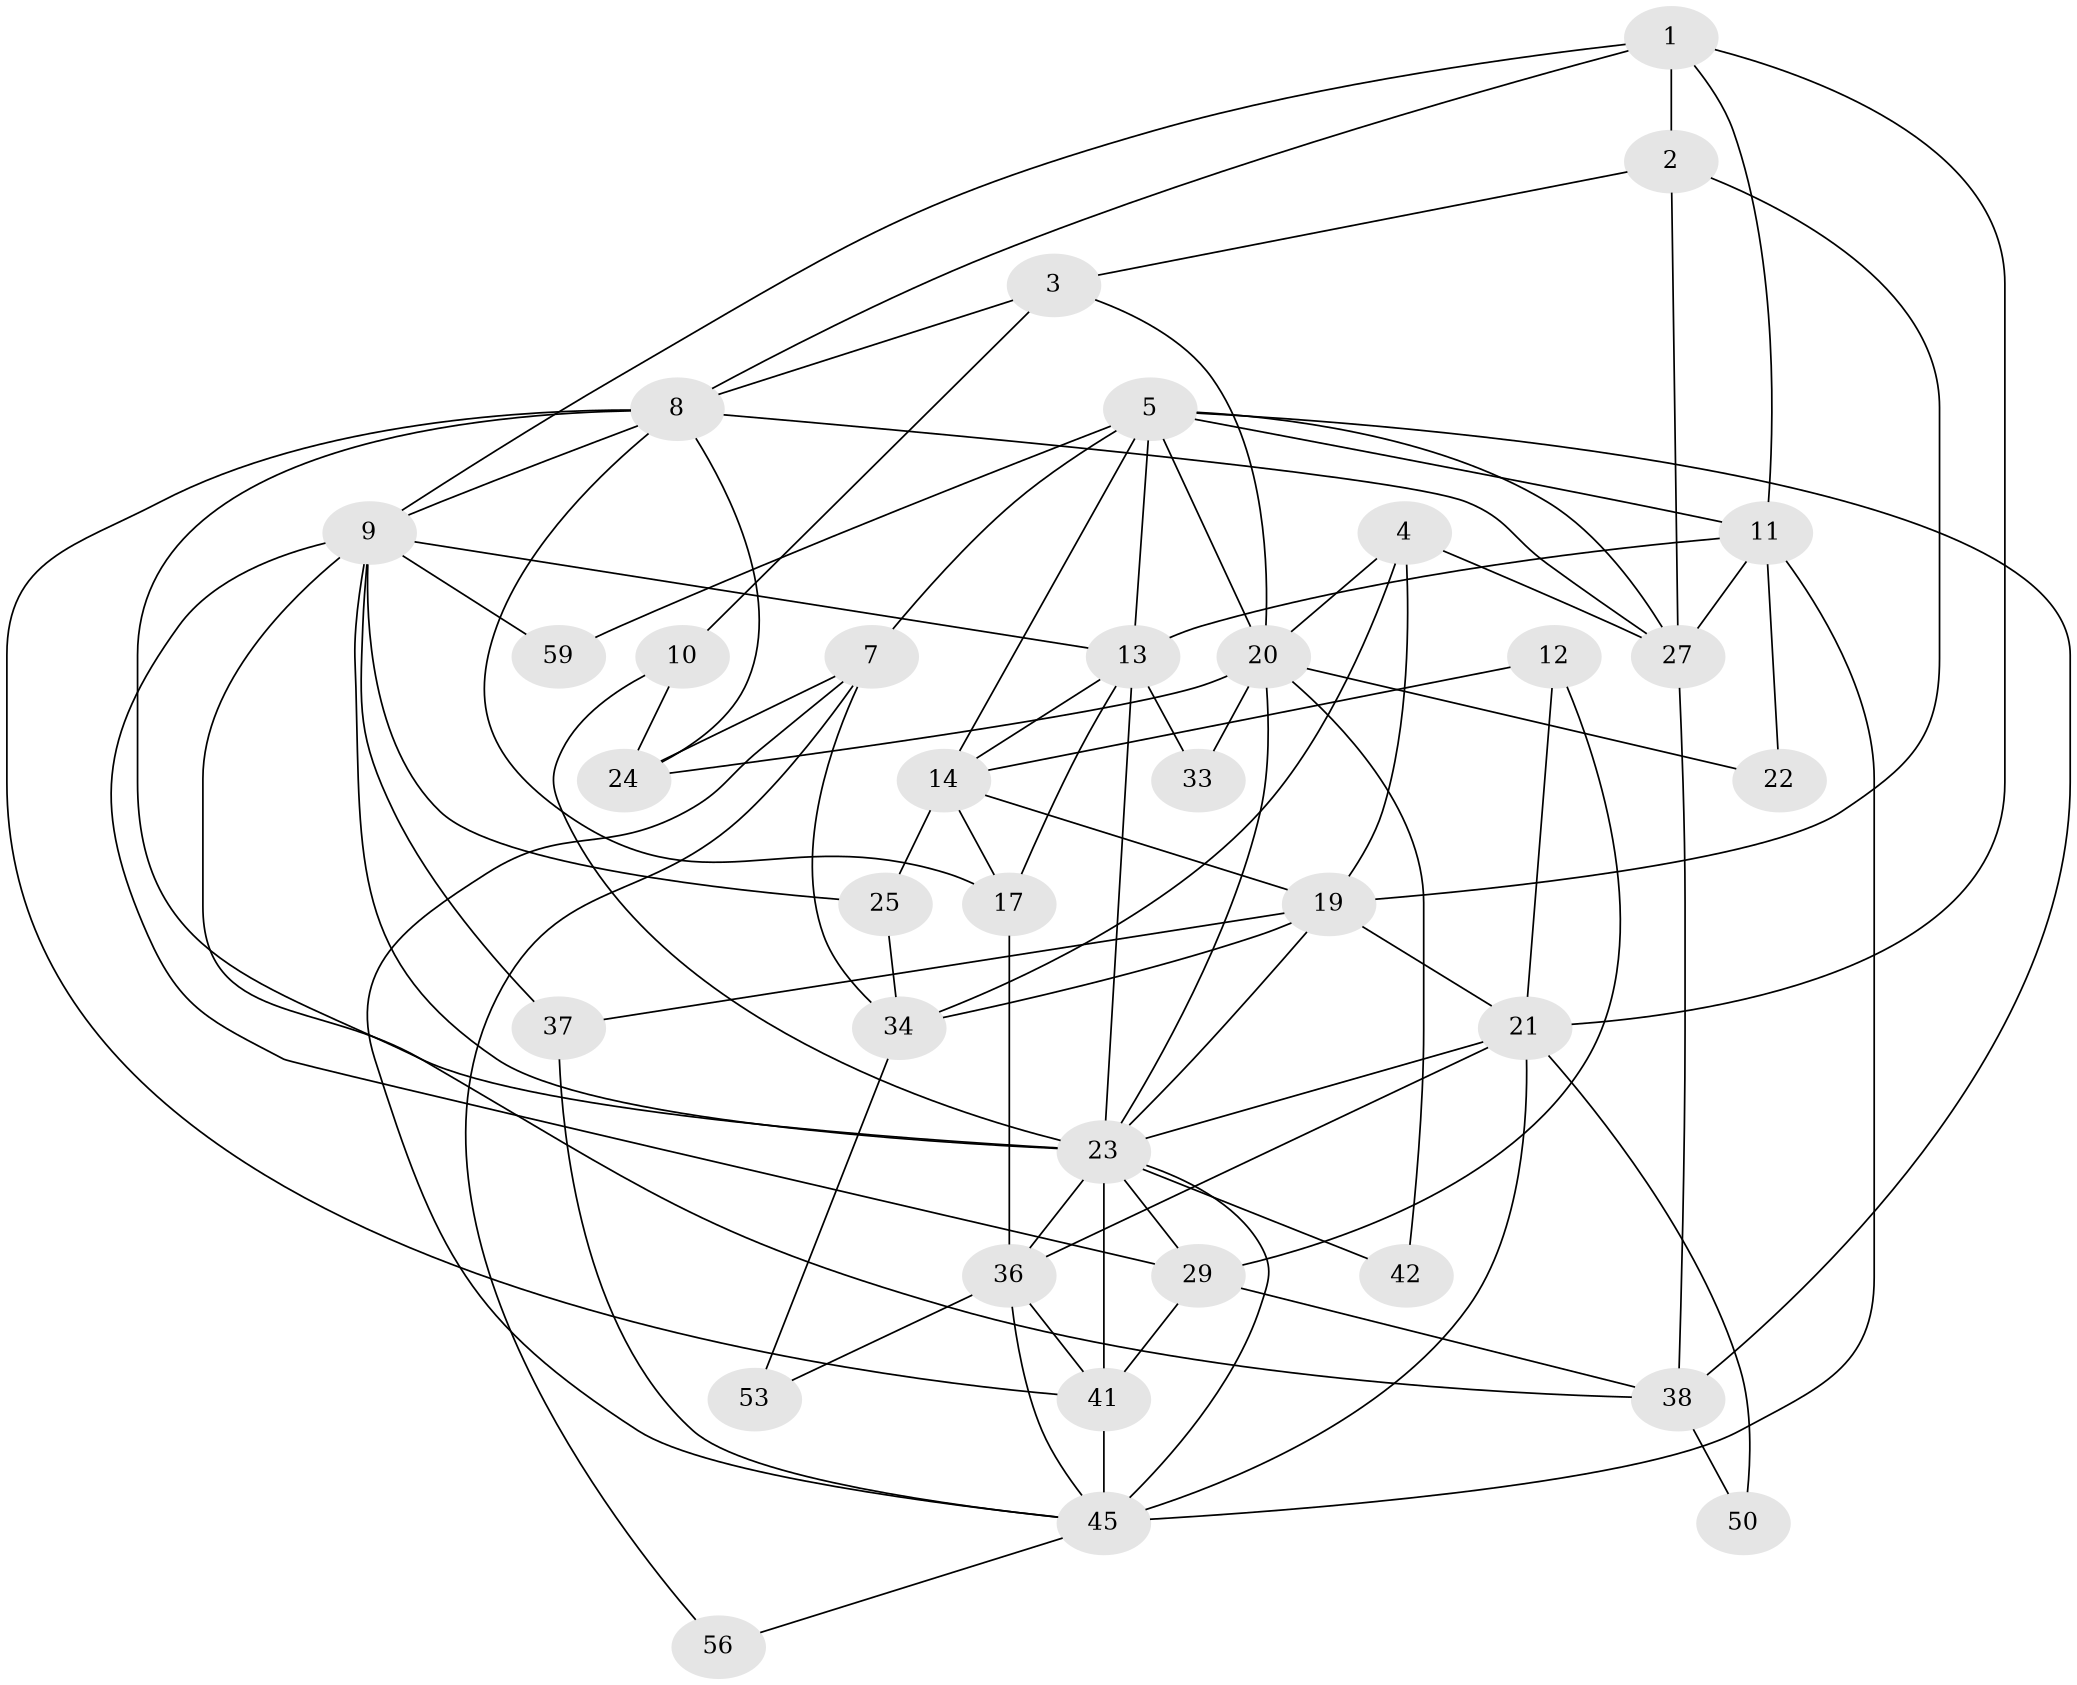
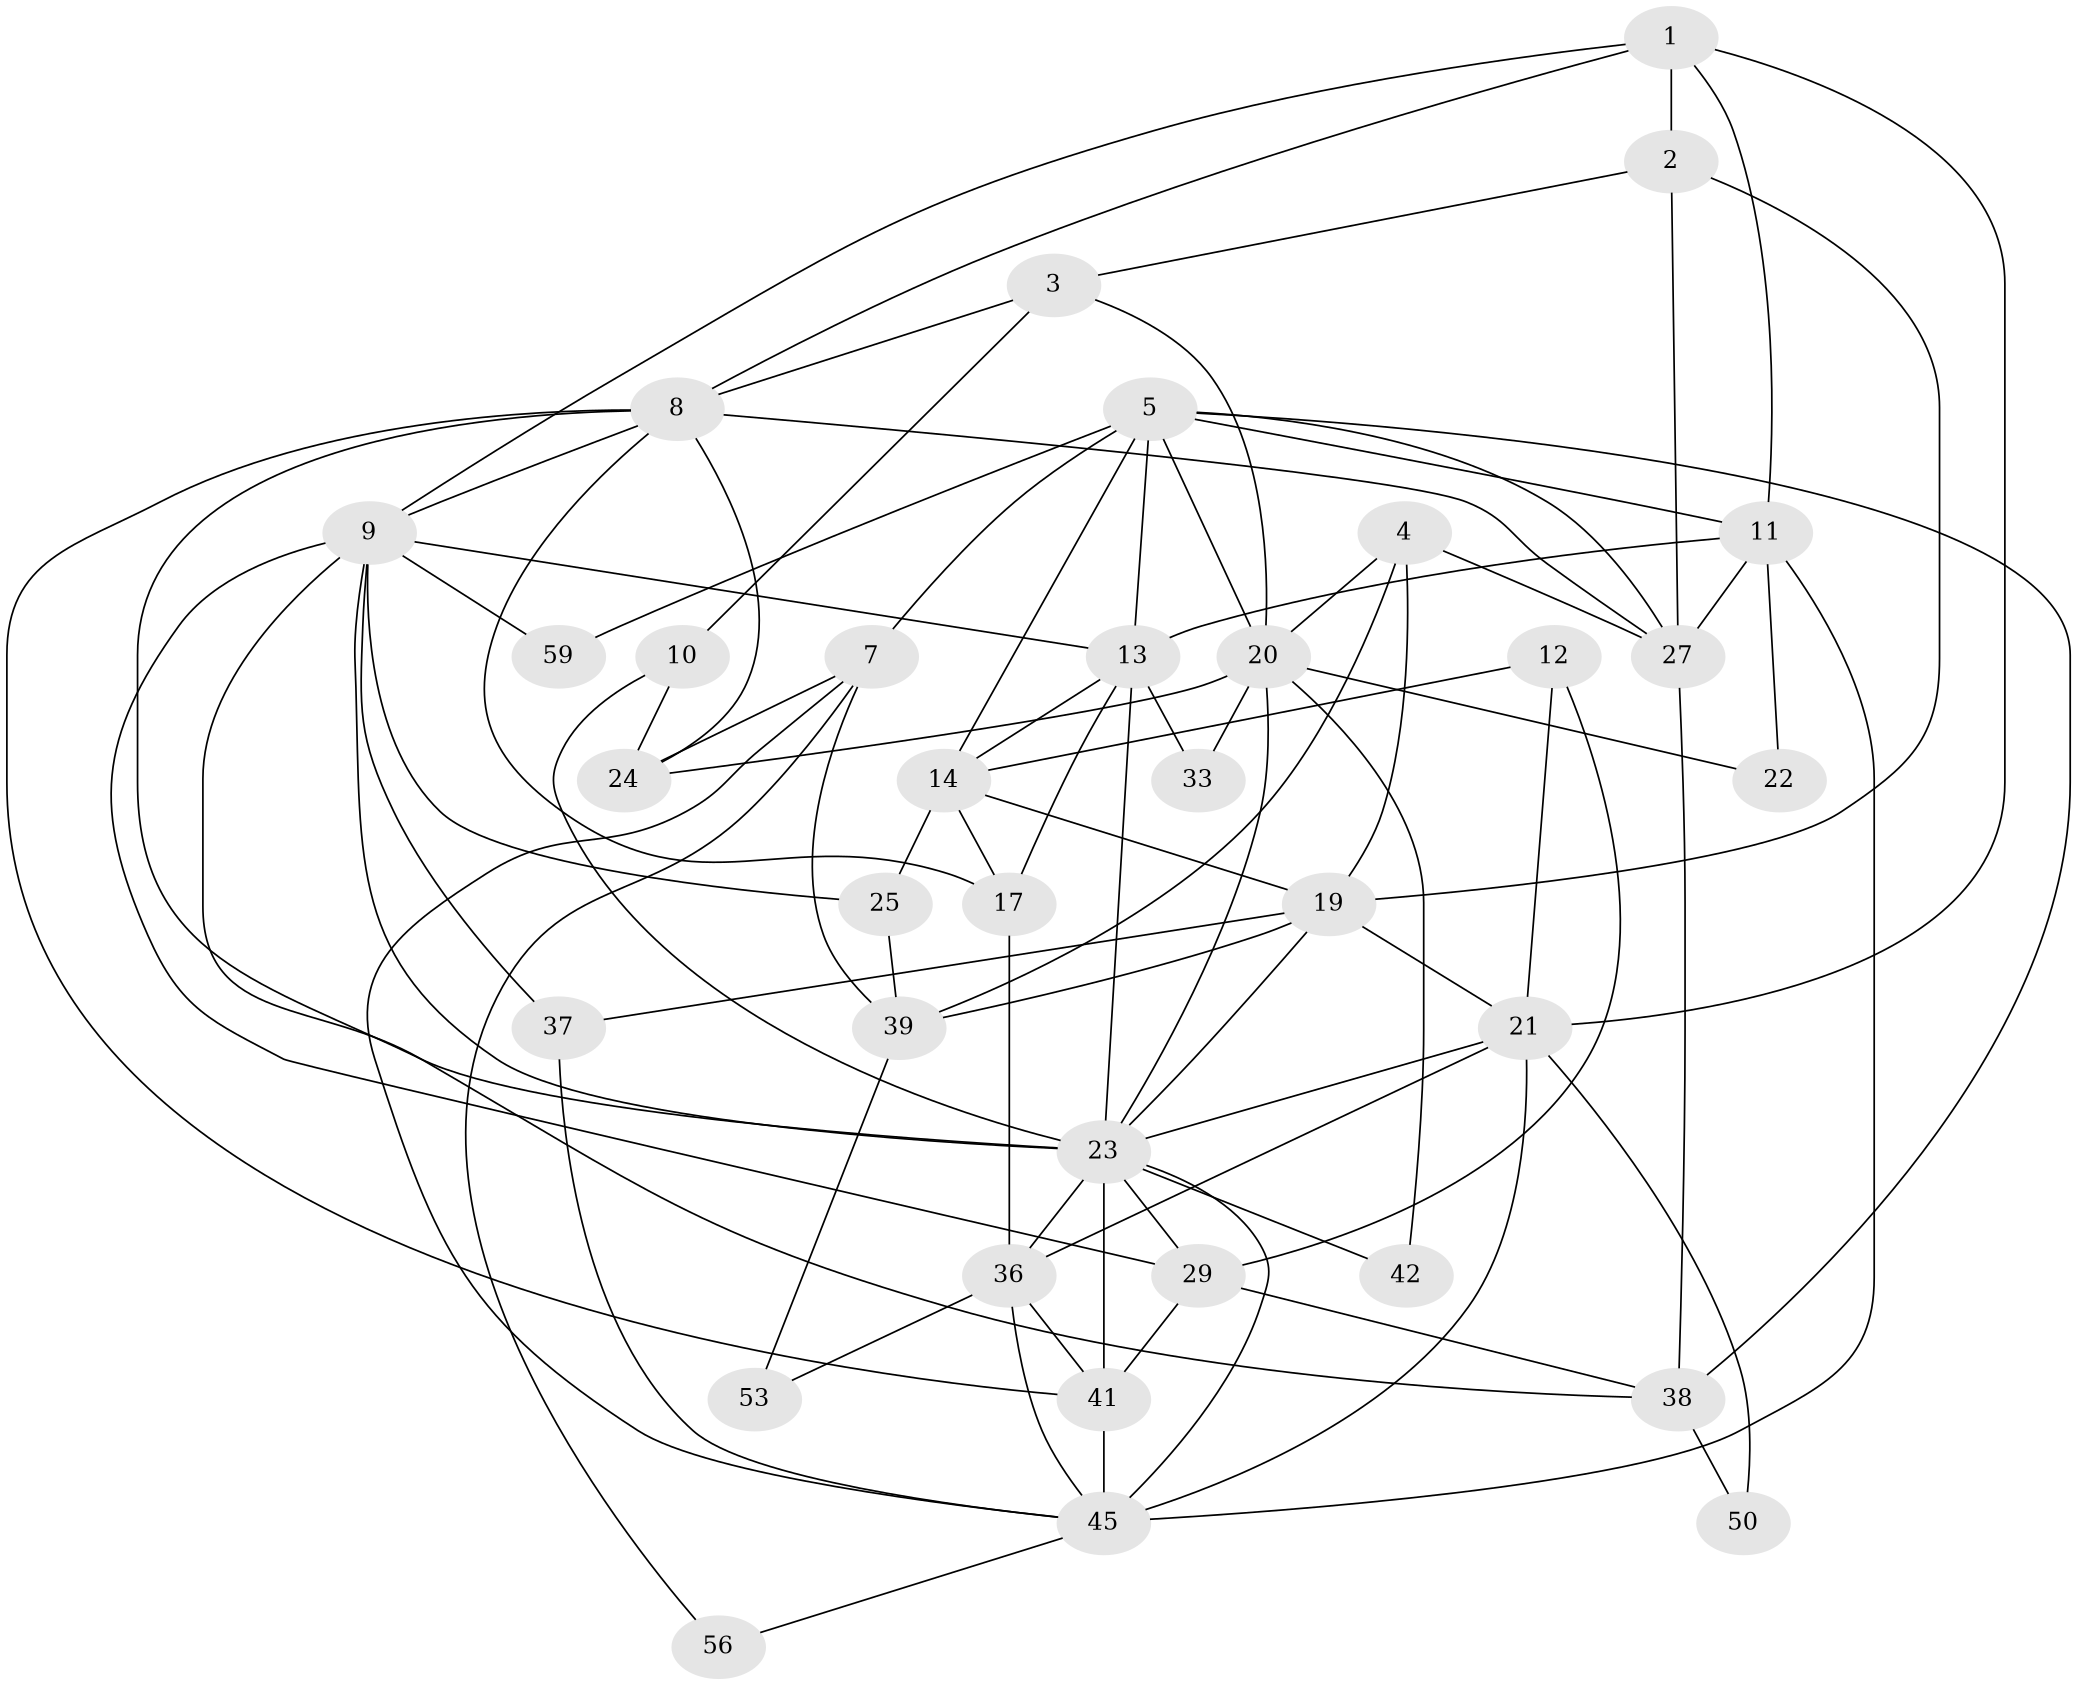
(899, 1028) -> (899, 1028)
